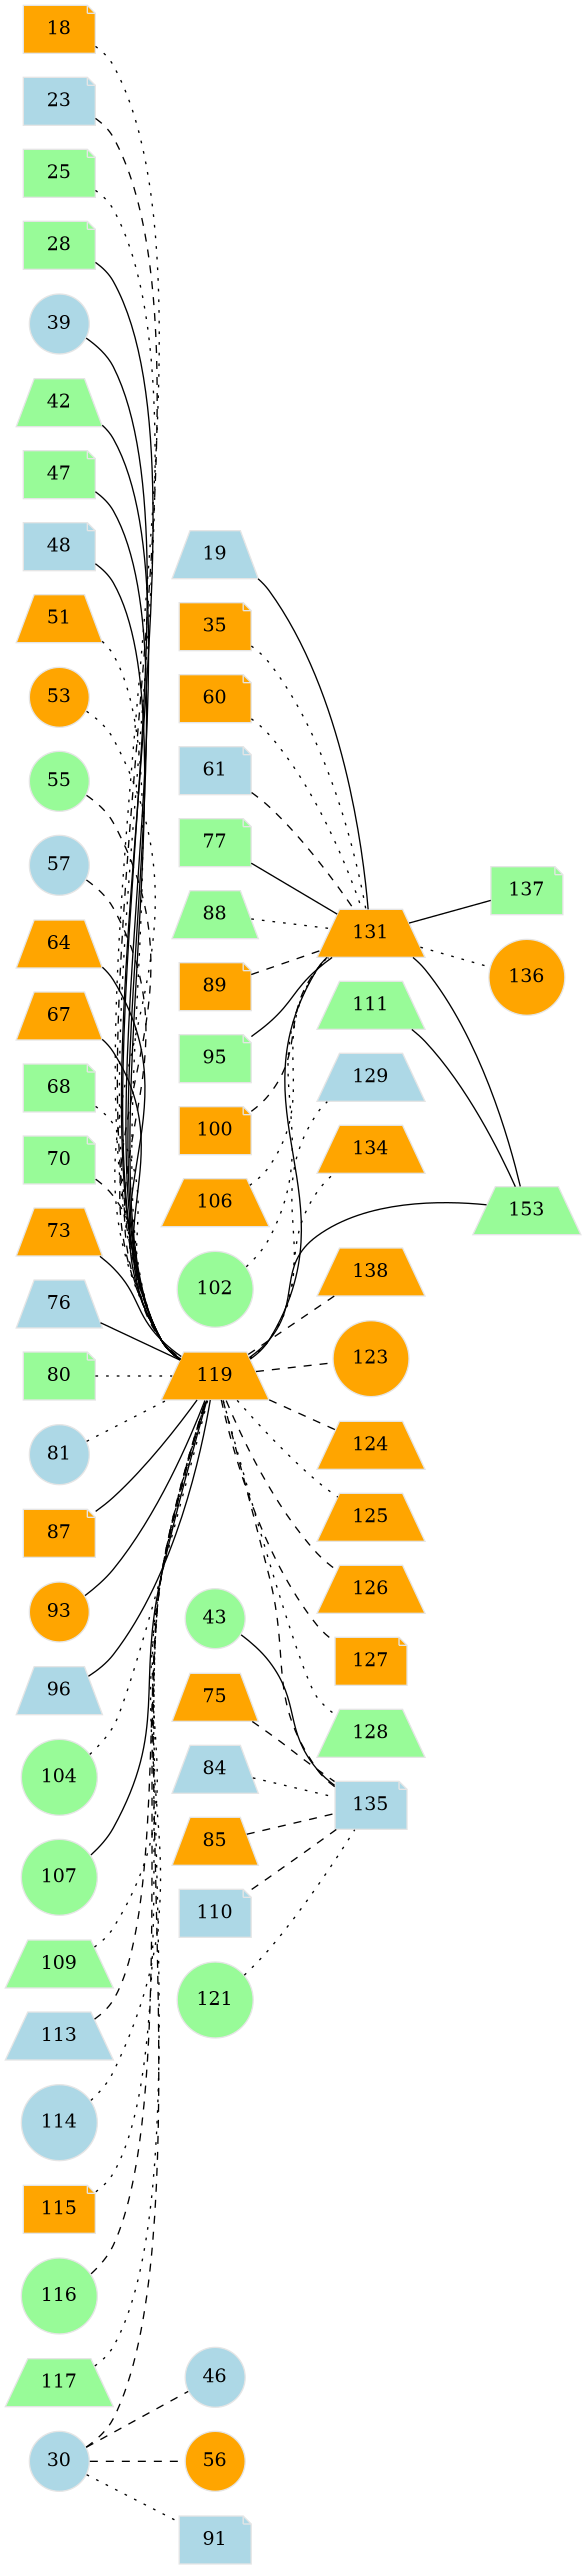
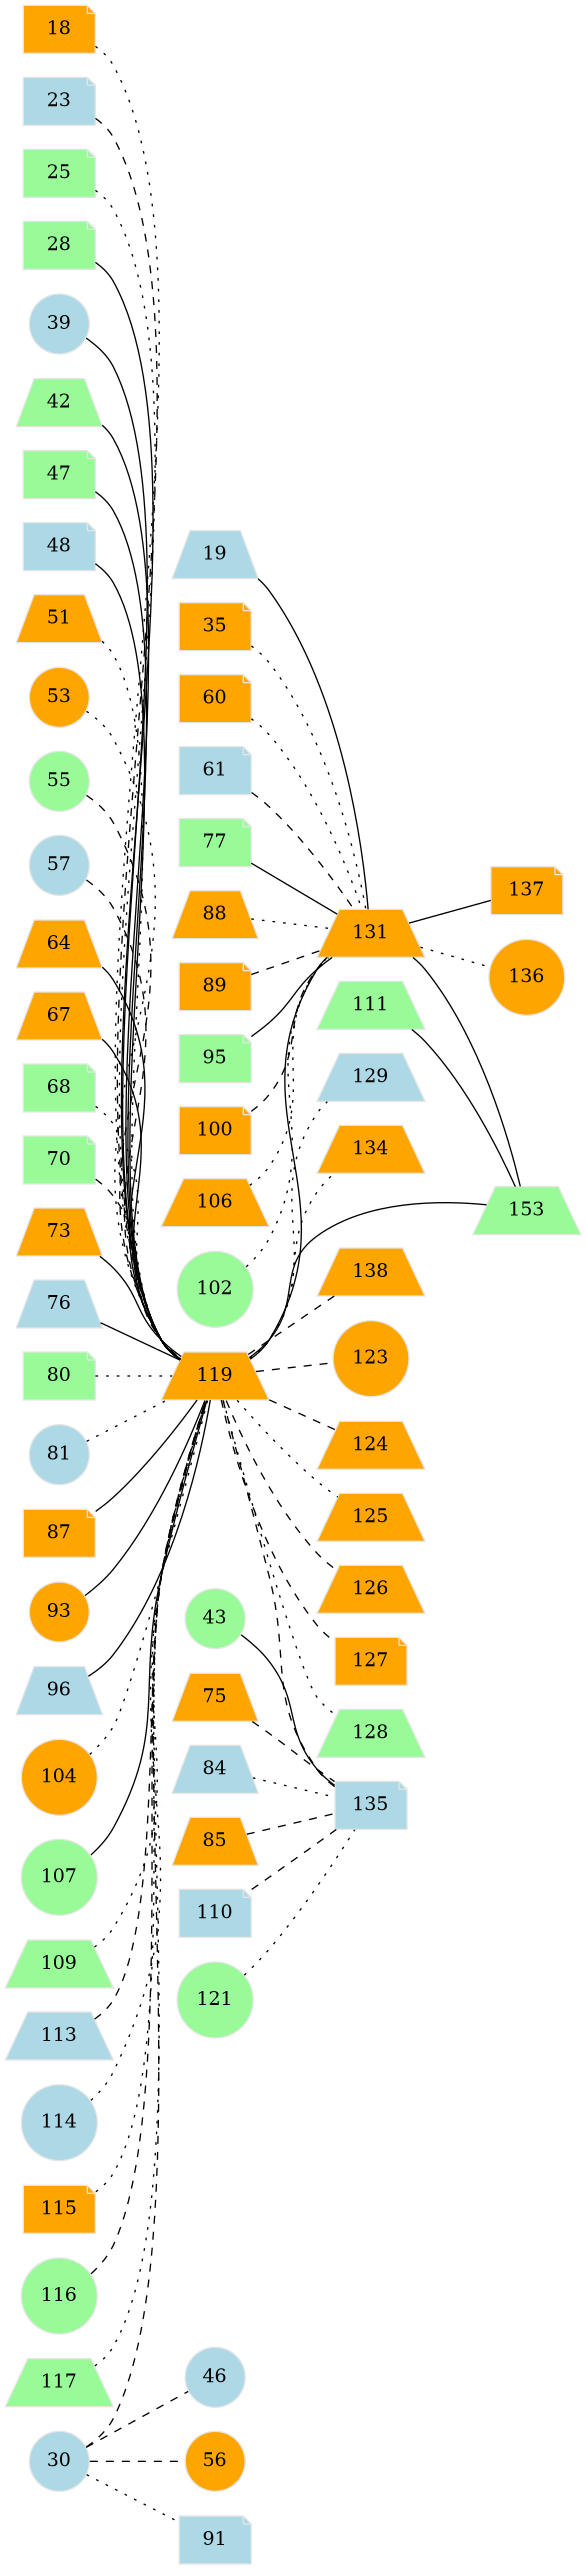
(527, 891) -> (527, 891)
(215, 915) -> (215, 915)
(59, 1777) -> (59, 1777)
